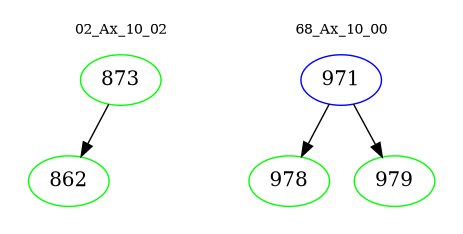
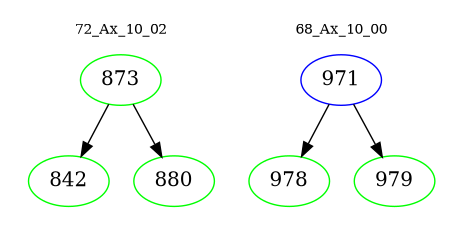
(121, 30) -> (121, 30)
(69, 181) -> (69, 181)
none -> (174, 181)
